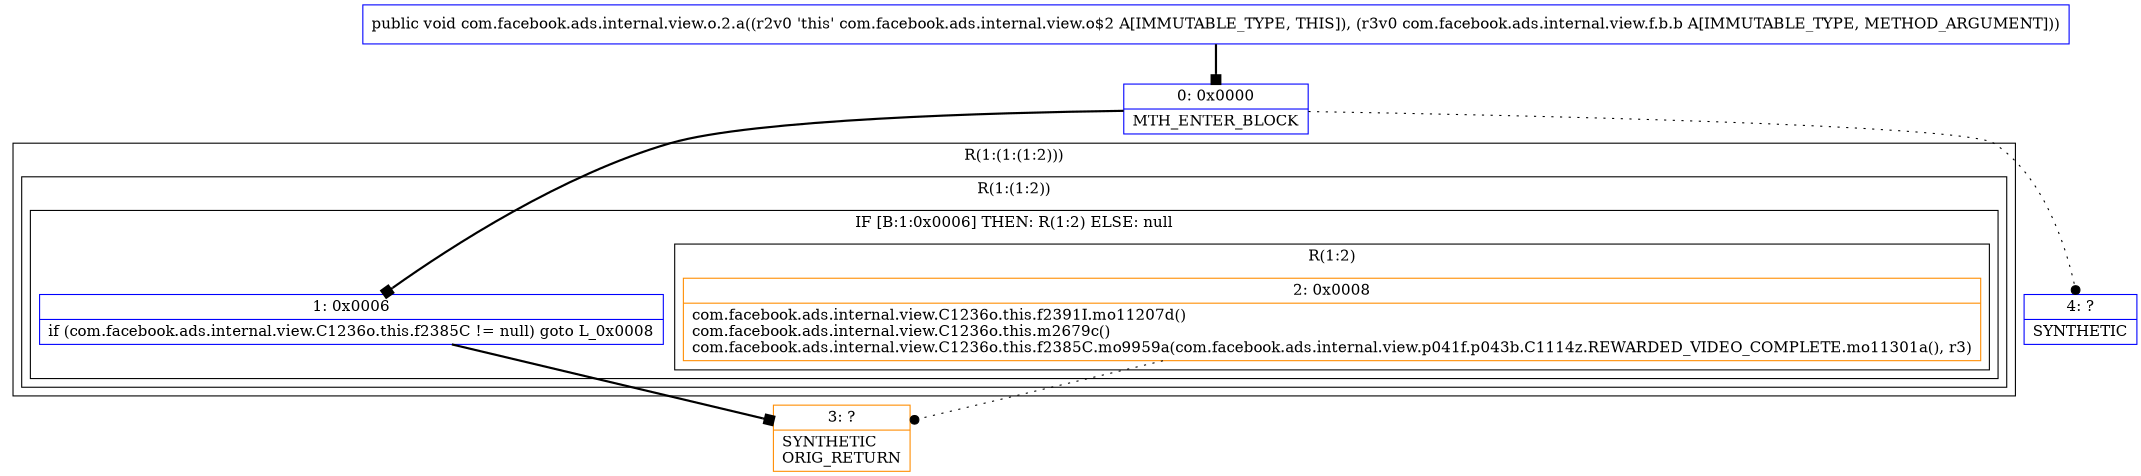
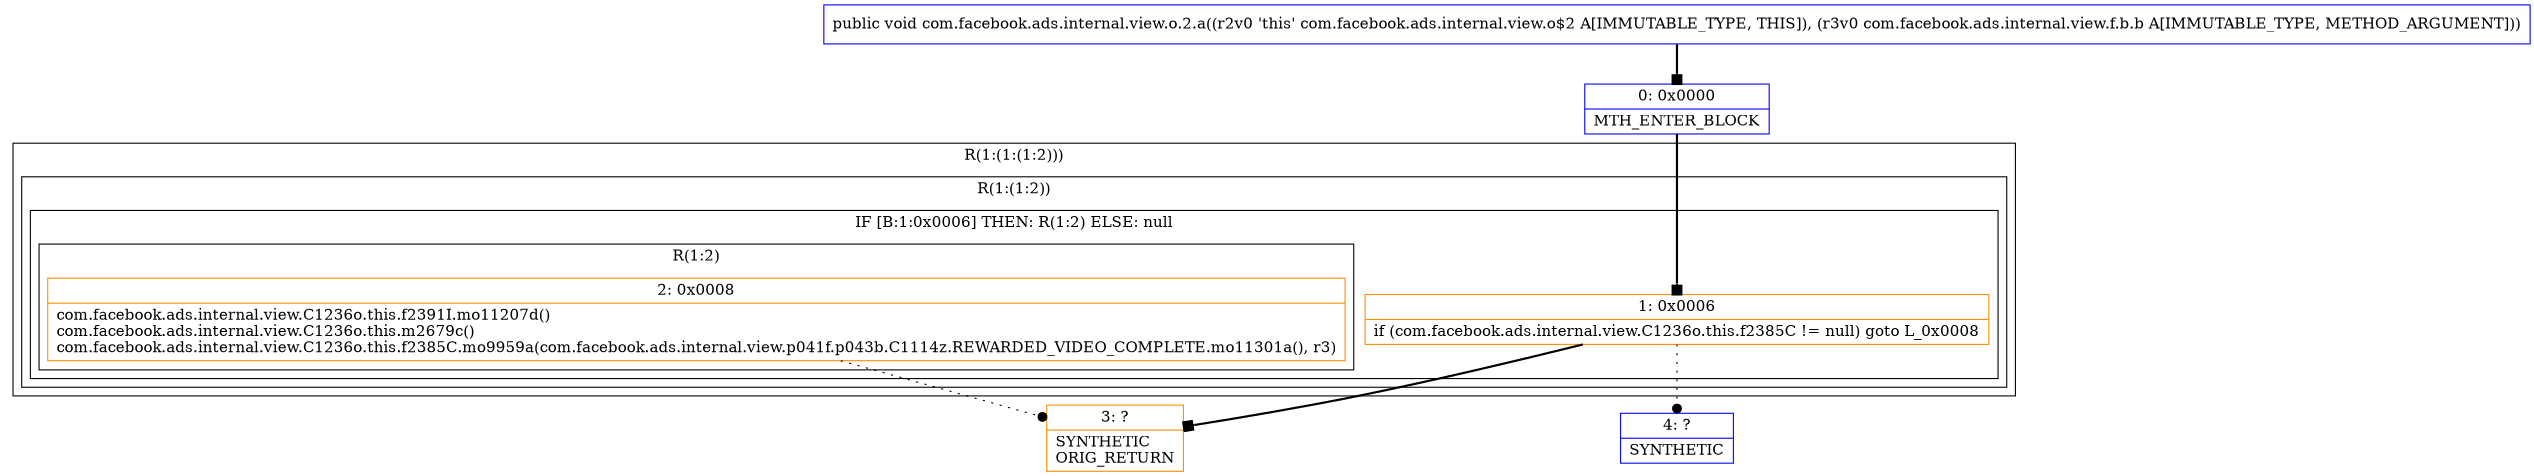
(1735, 123) -> (1677, 371)
(351, 319) -> (1677, 319)
